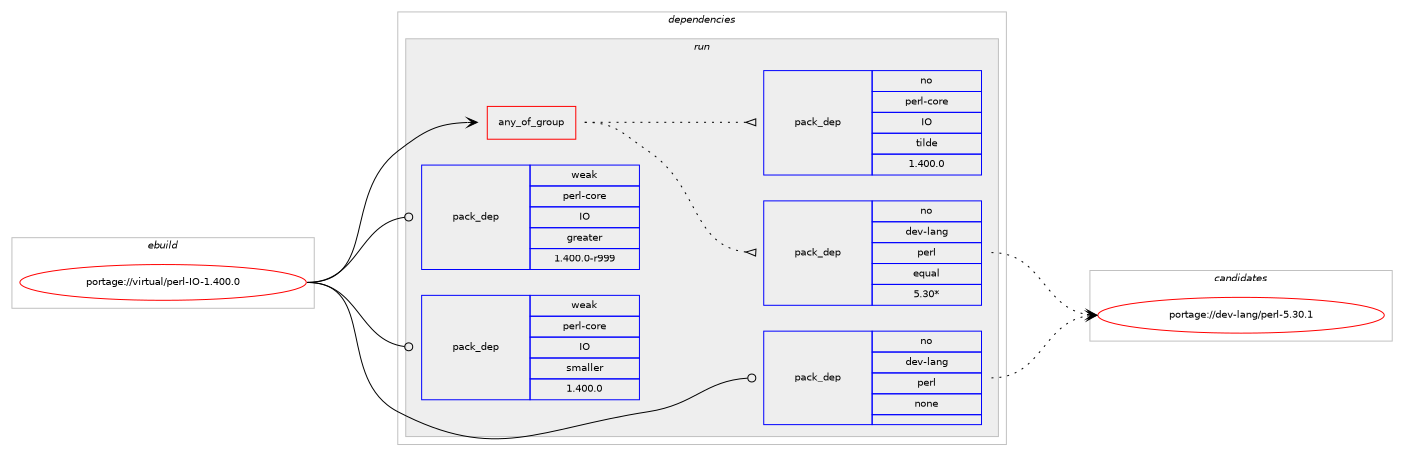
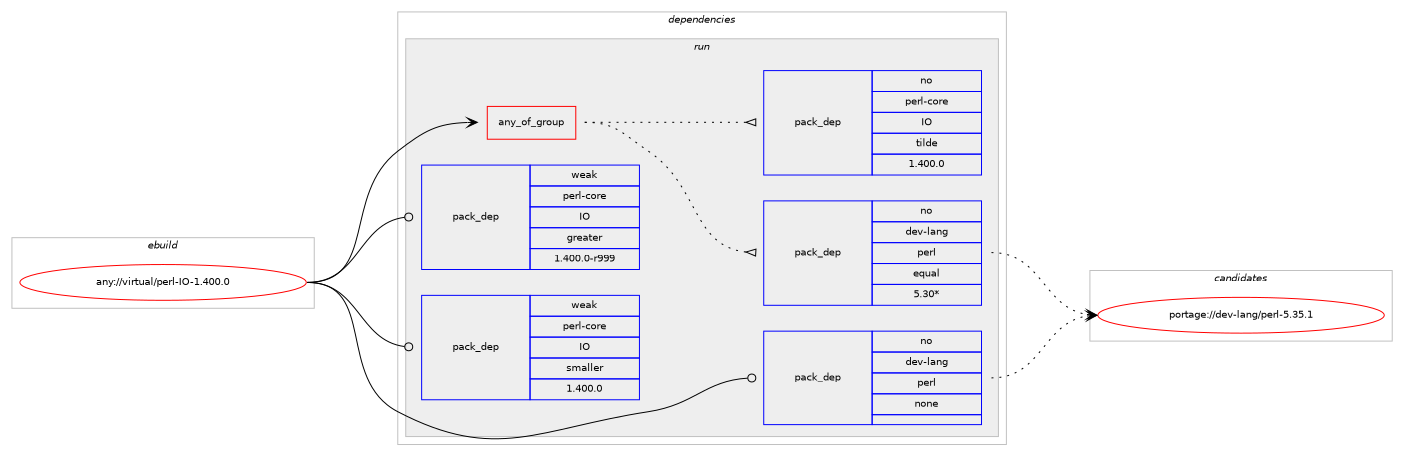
(163, 282) -> (163, 282)
(1241, 315) -> (1241, 315)
